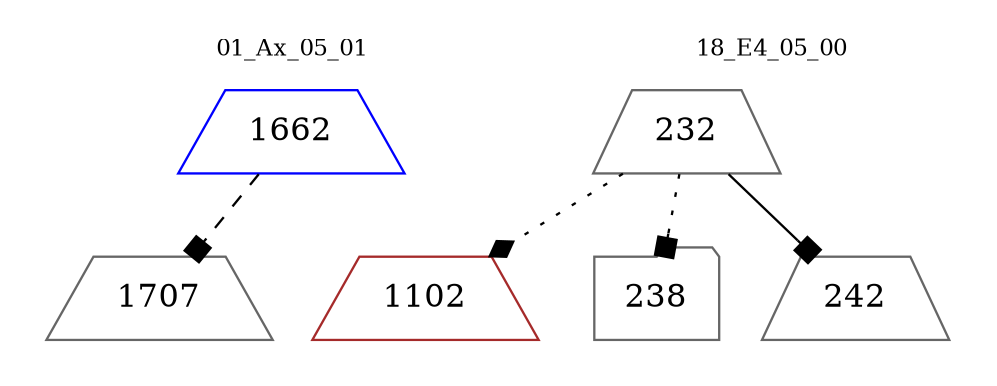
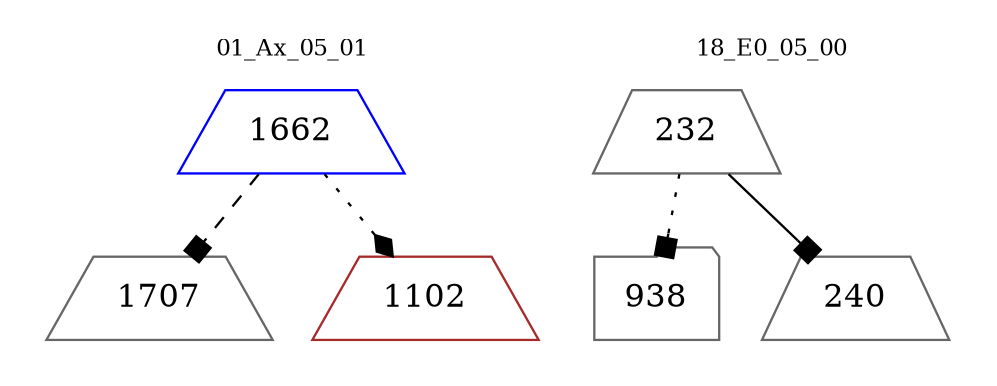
(772, 50) -> (772, 50)
(590, 194) -> (350, 204)
(657, 298) -> (657, 298)
(856, 298) -> (856, 298)
